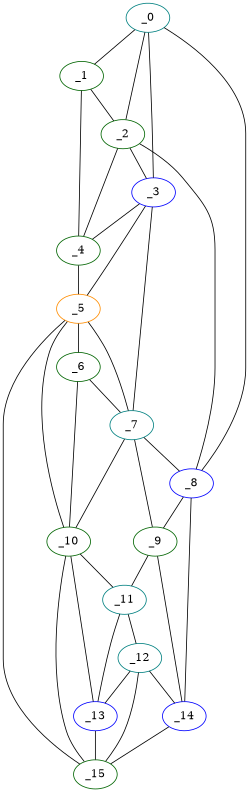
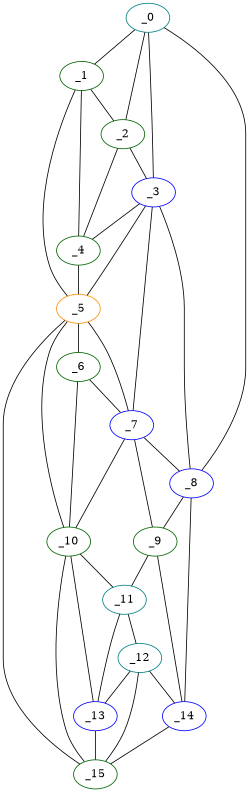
none -> (45, 193)
(215, 292) -> (184, 336)
(132, 425) -> (132, 425)
